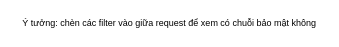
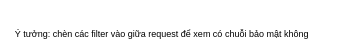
(169, 23) -> (162, 34)
